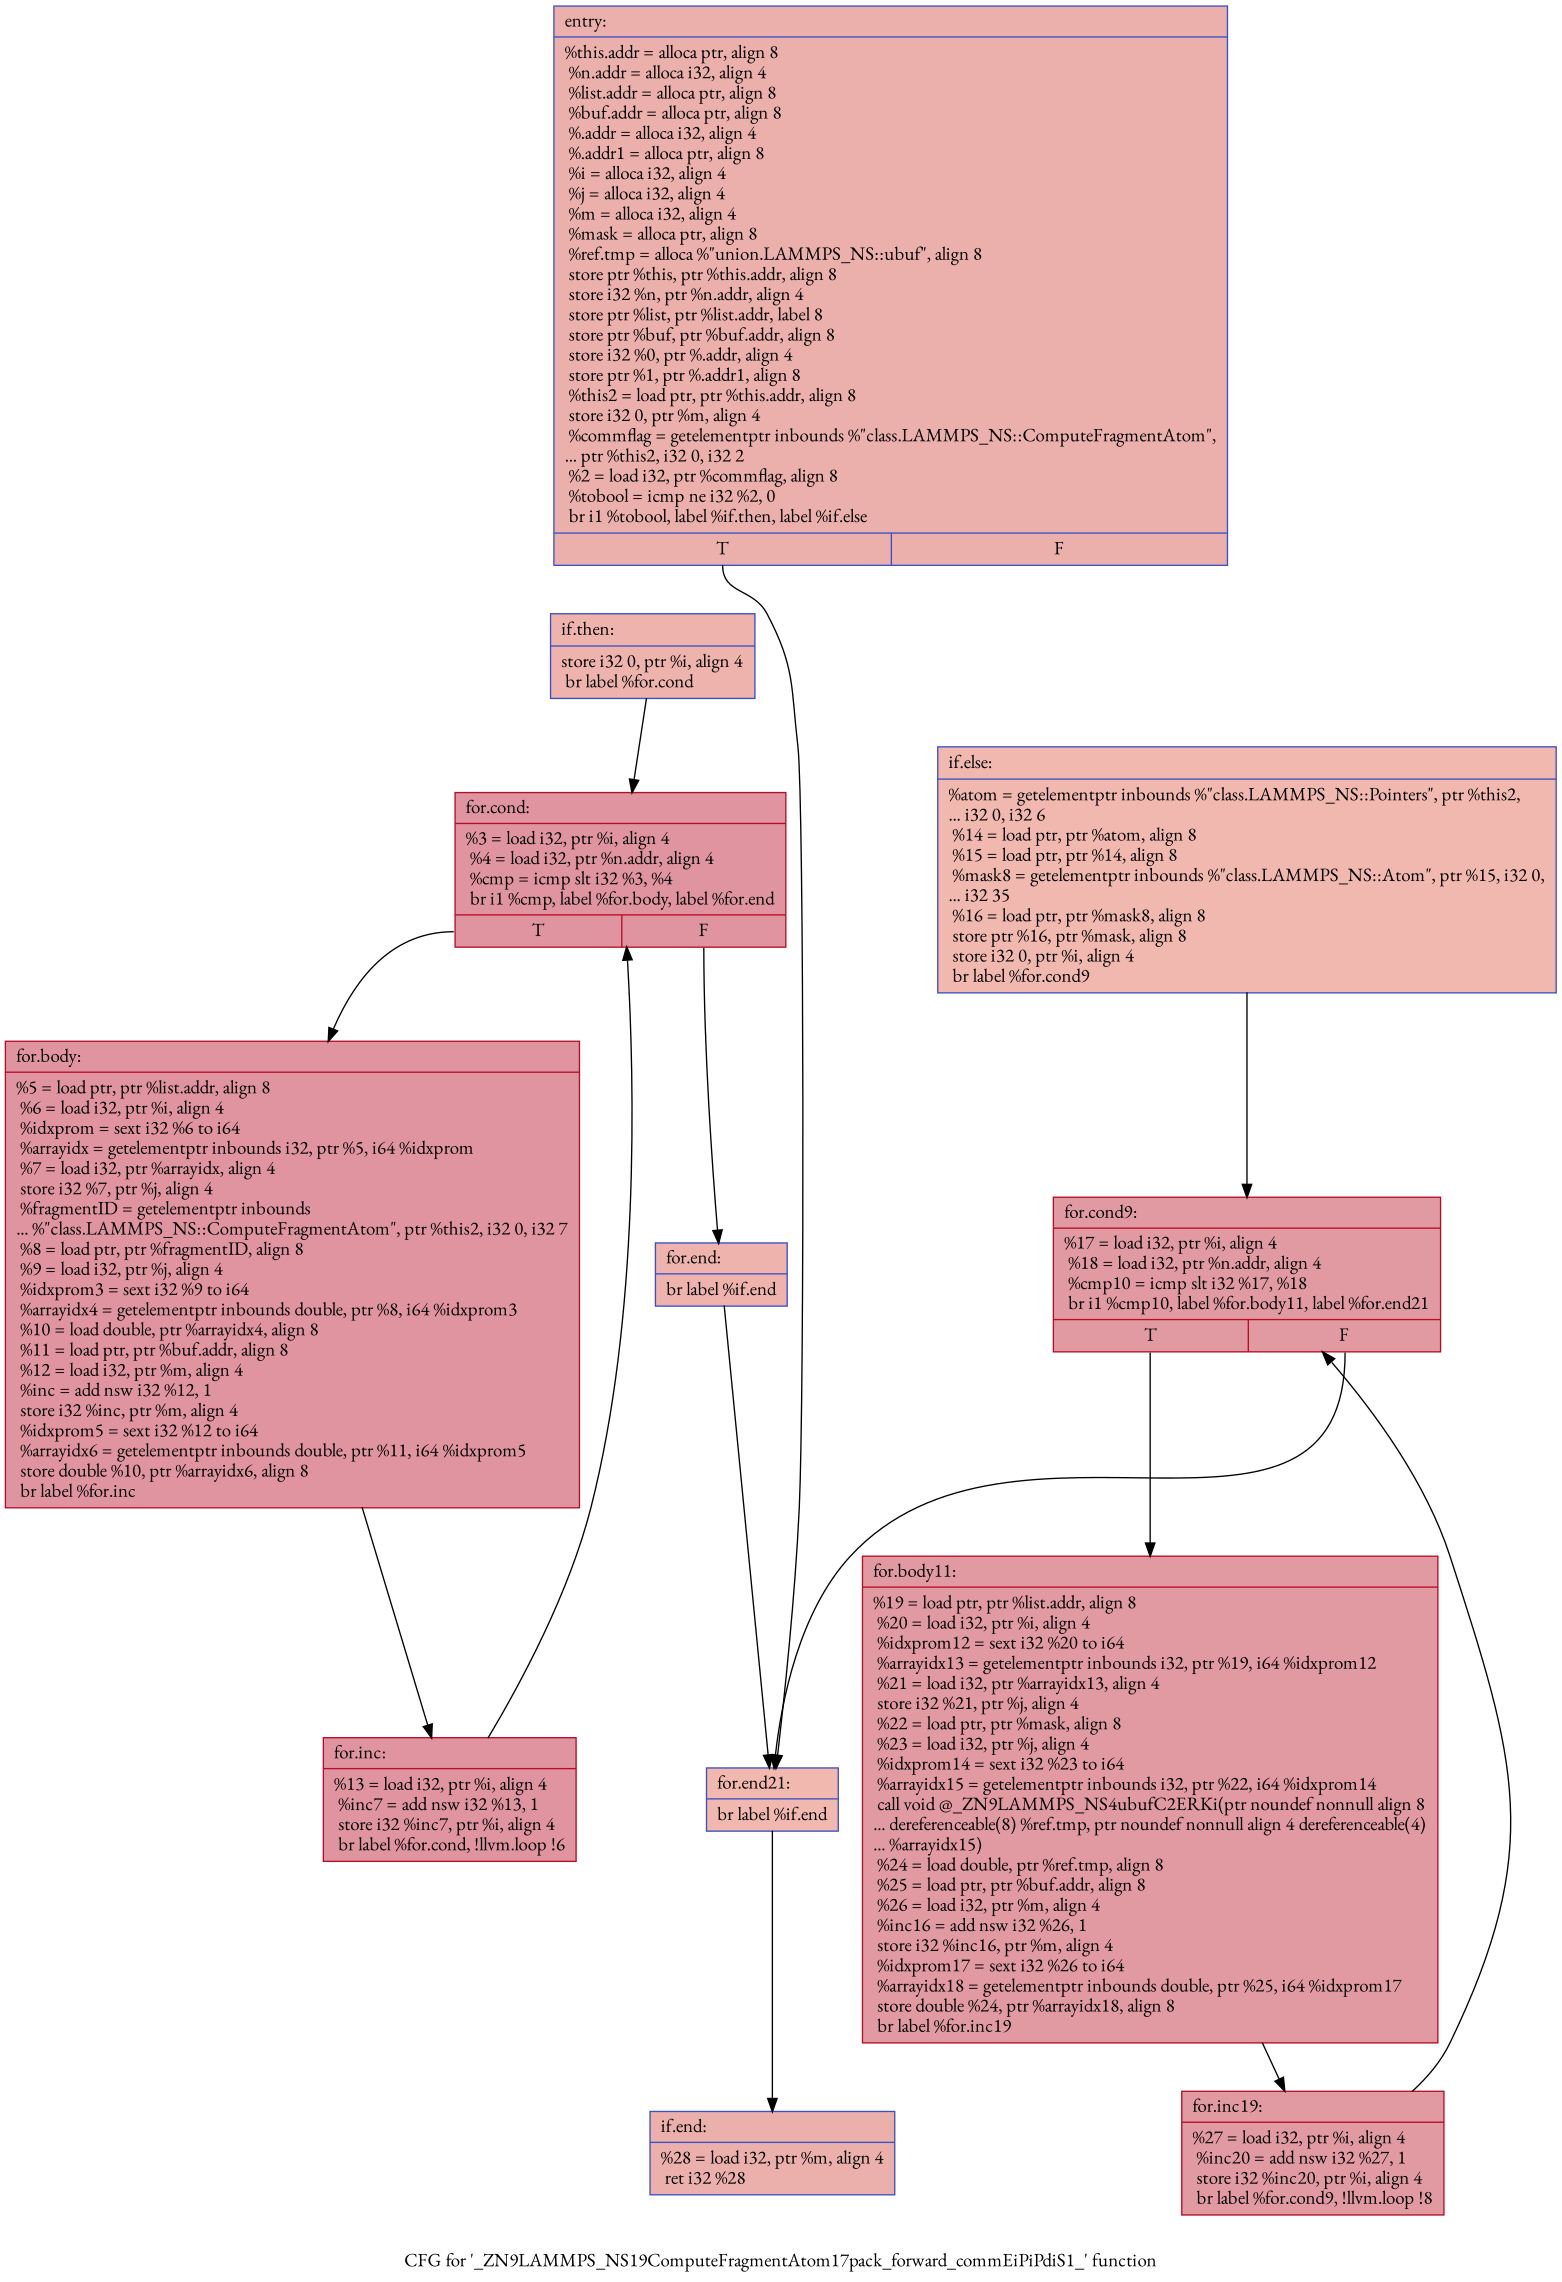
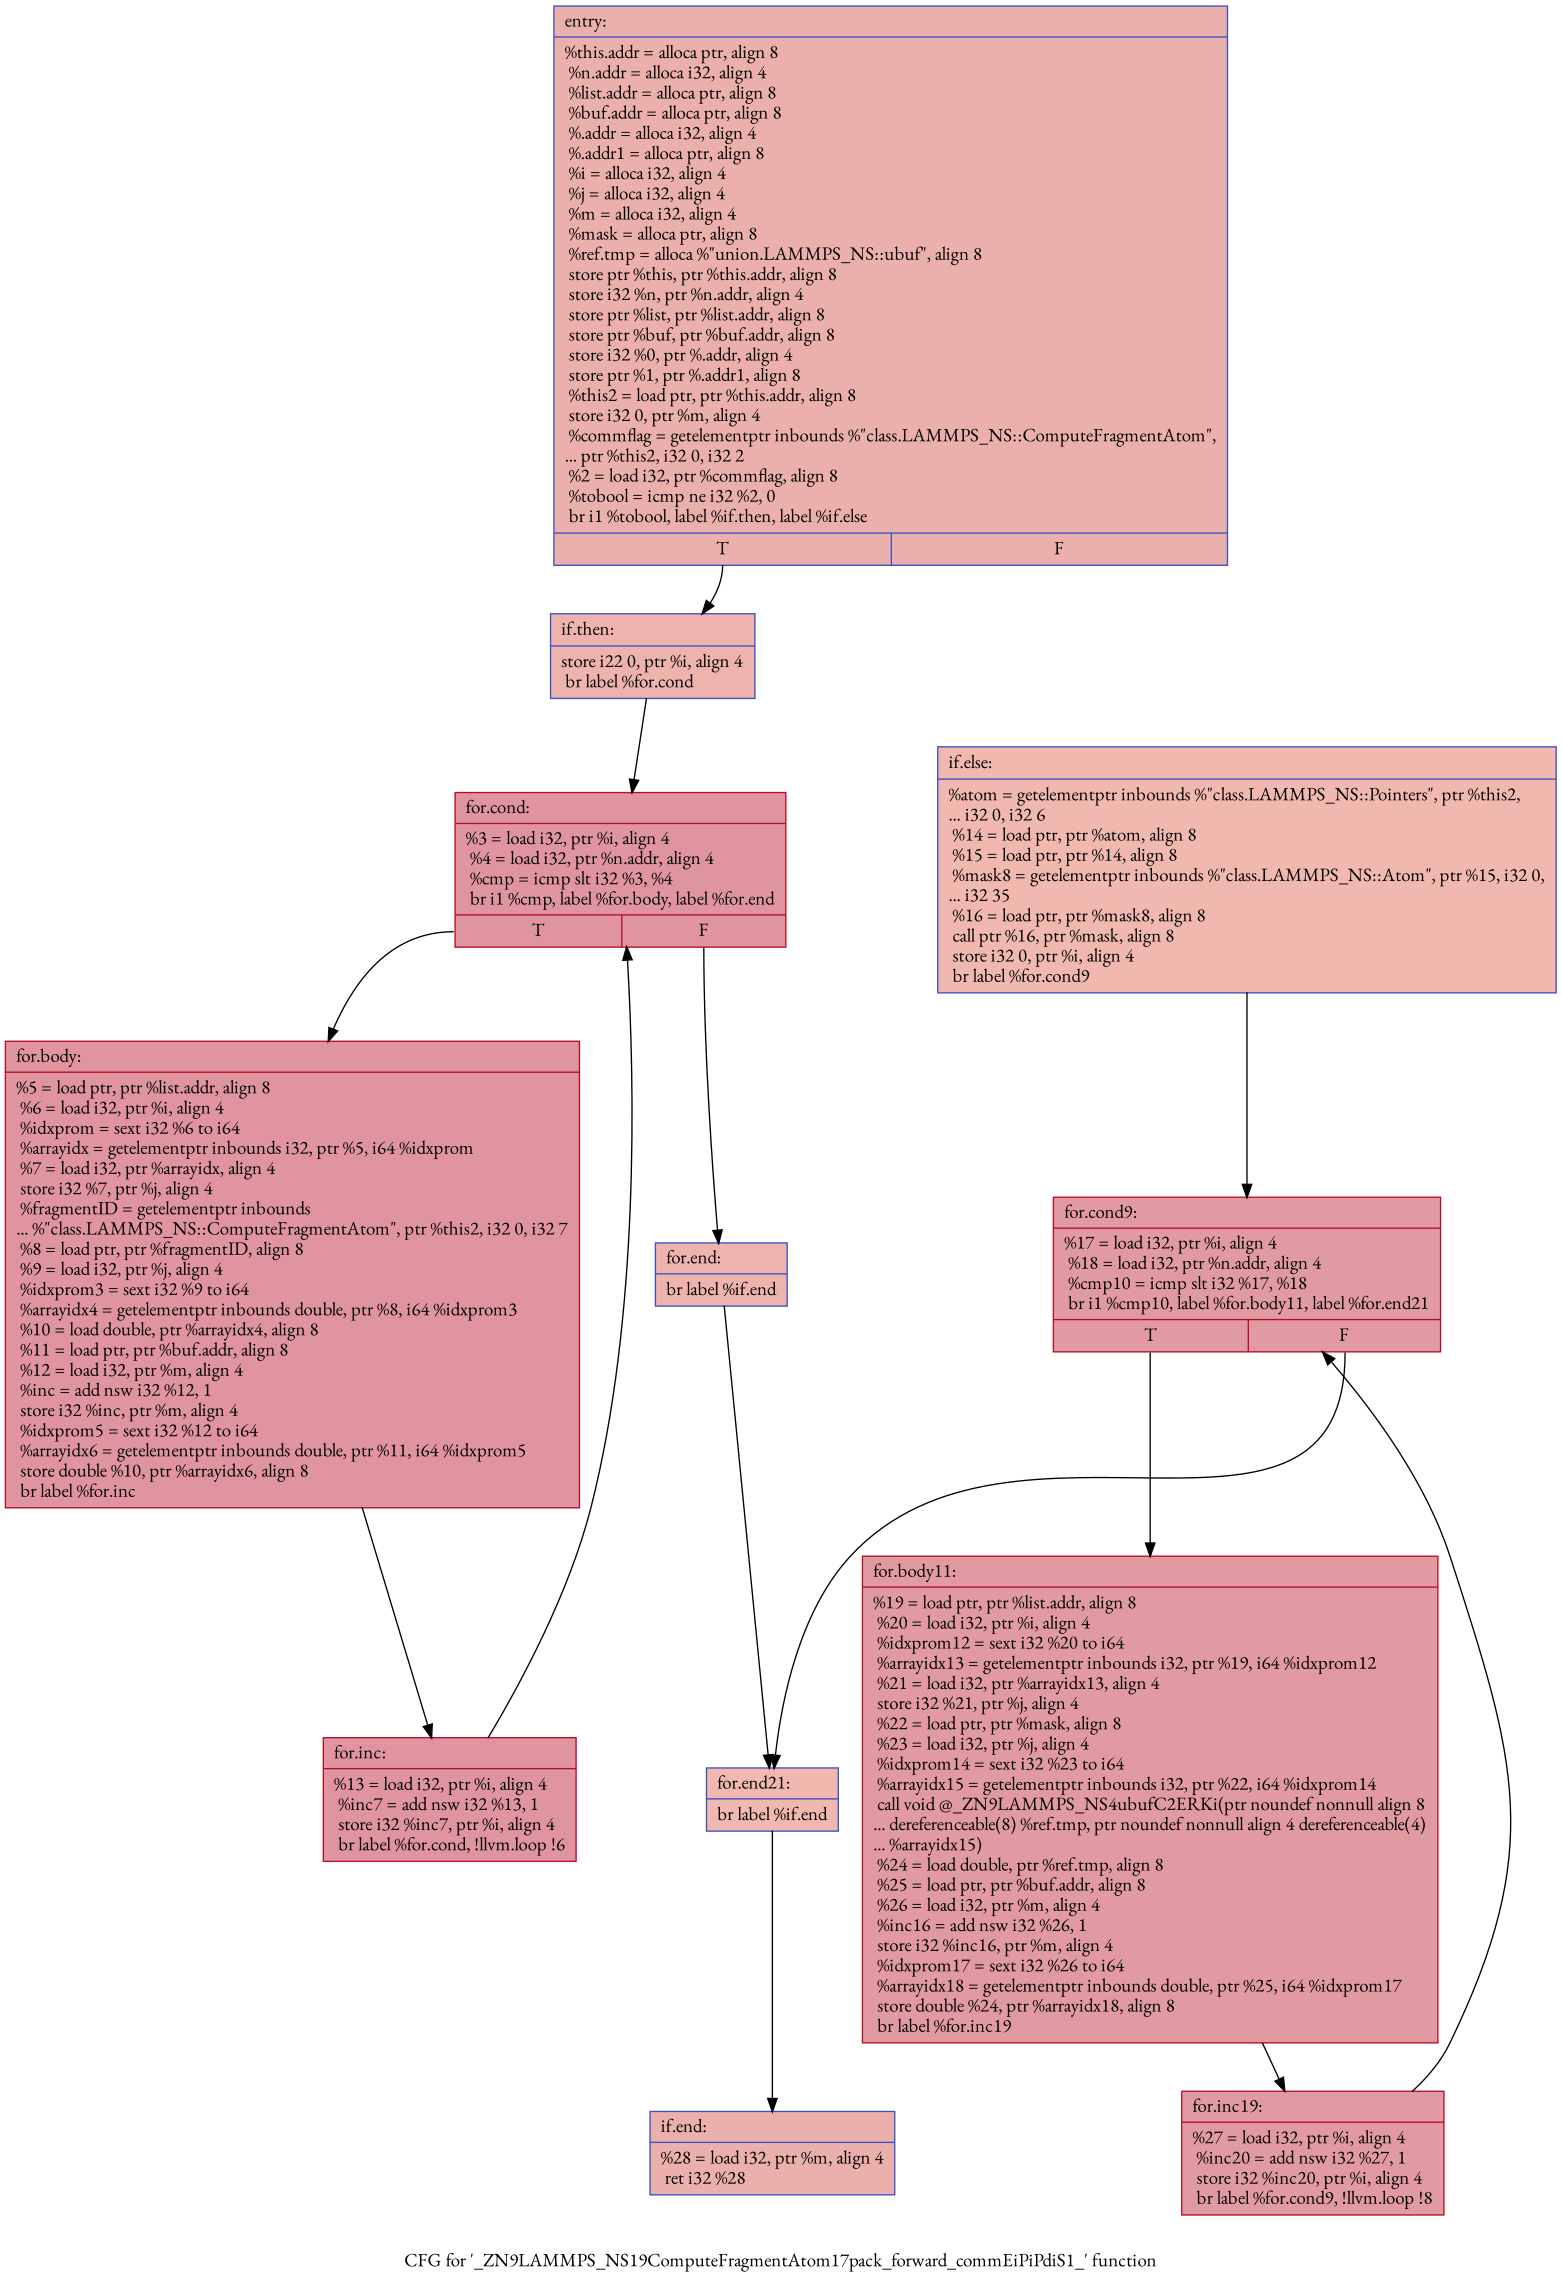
(694, 315) -> (695, 315)
(653, 661) -> (653, 661)
(1068, 936) -> (1062, 936)
(803, 1148) -> (719, 585)
